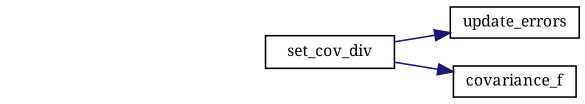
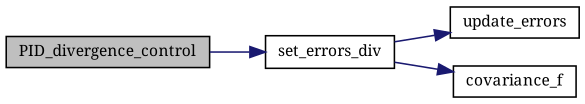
none -> (108, 52)
(330, 52) -> (330, 52)
